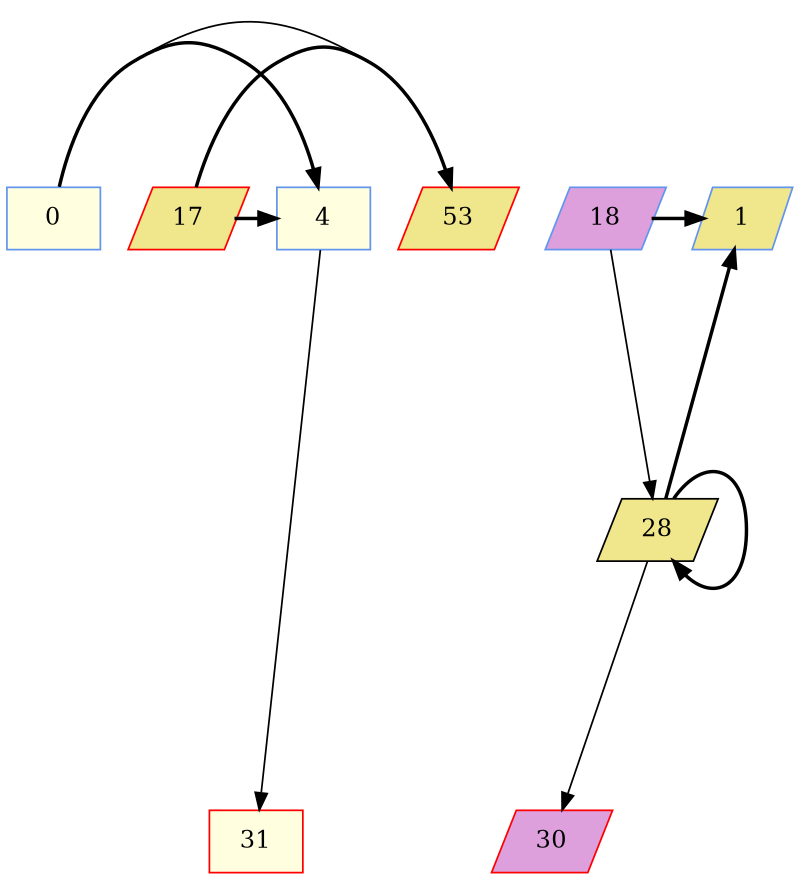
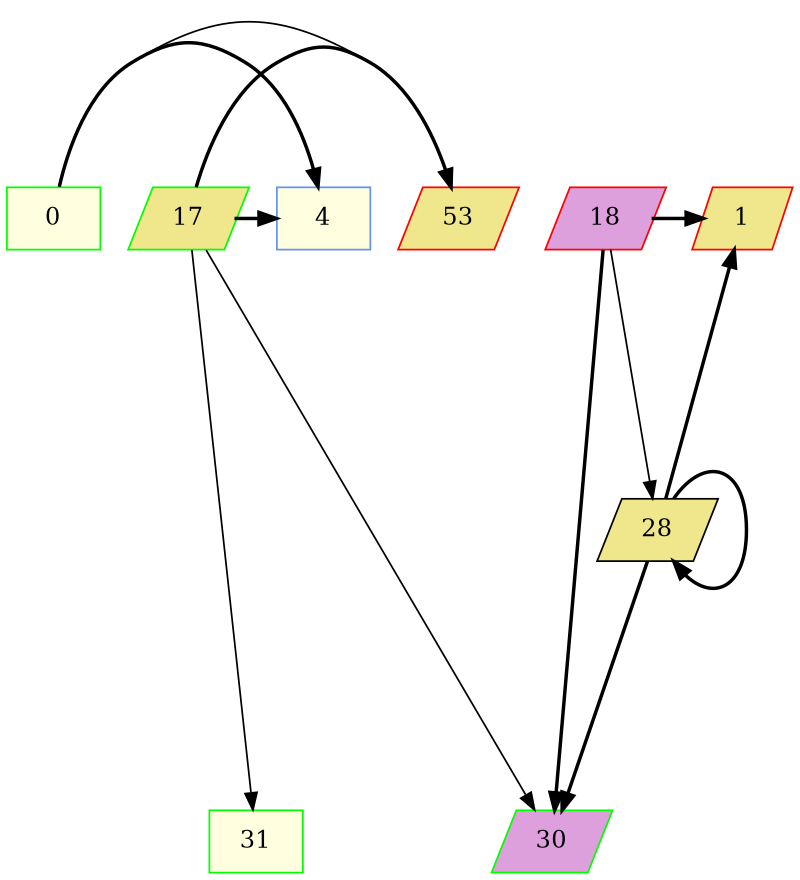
(54, 218) -> (54, 218)
(189, 218) -> (189, 218)
(606, 218) -> (606, 218)
(742, 218) -> (742, 218)
(291, 521) -> (221, 521)
none -> (580, 521)
none -> (366, 522)
(608, 677) -> (608, 677)
(256, 841) -> (256, 841)
(552, 841) -> (552, 841)
